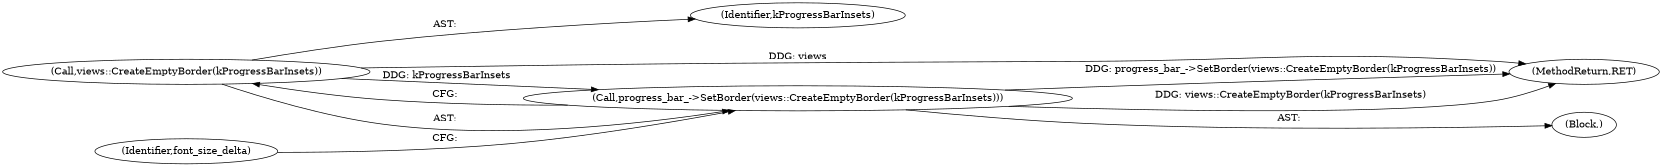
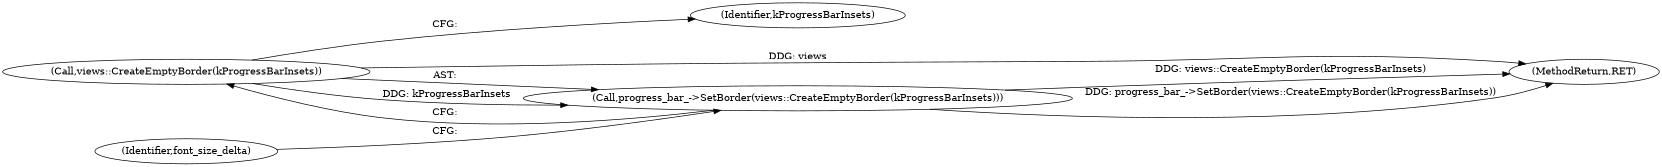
(447, 25) -> (447, 25)
(1584, 125) -> none
